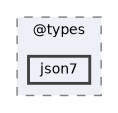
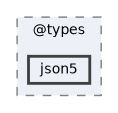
(59, 70) -> (59, 70)
